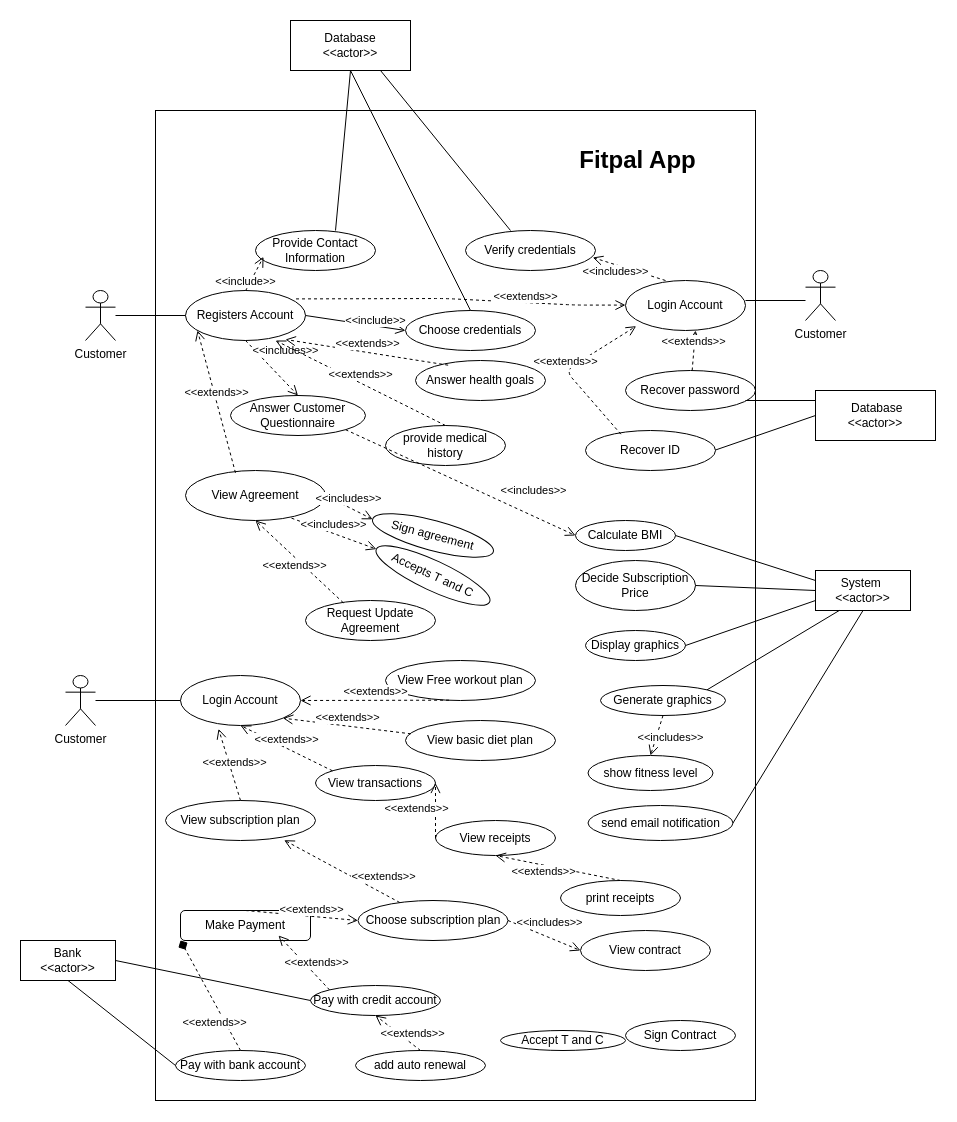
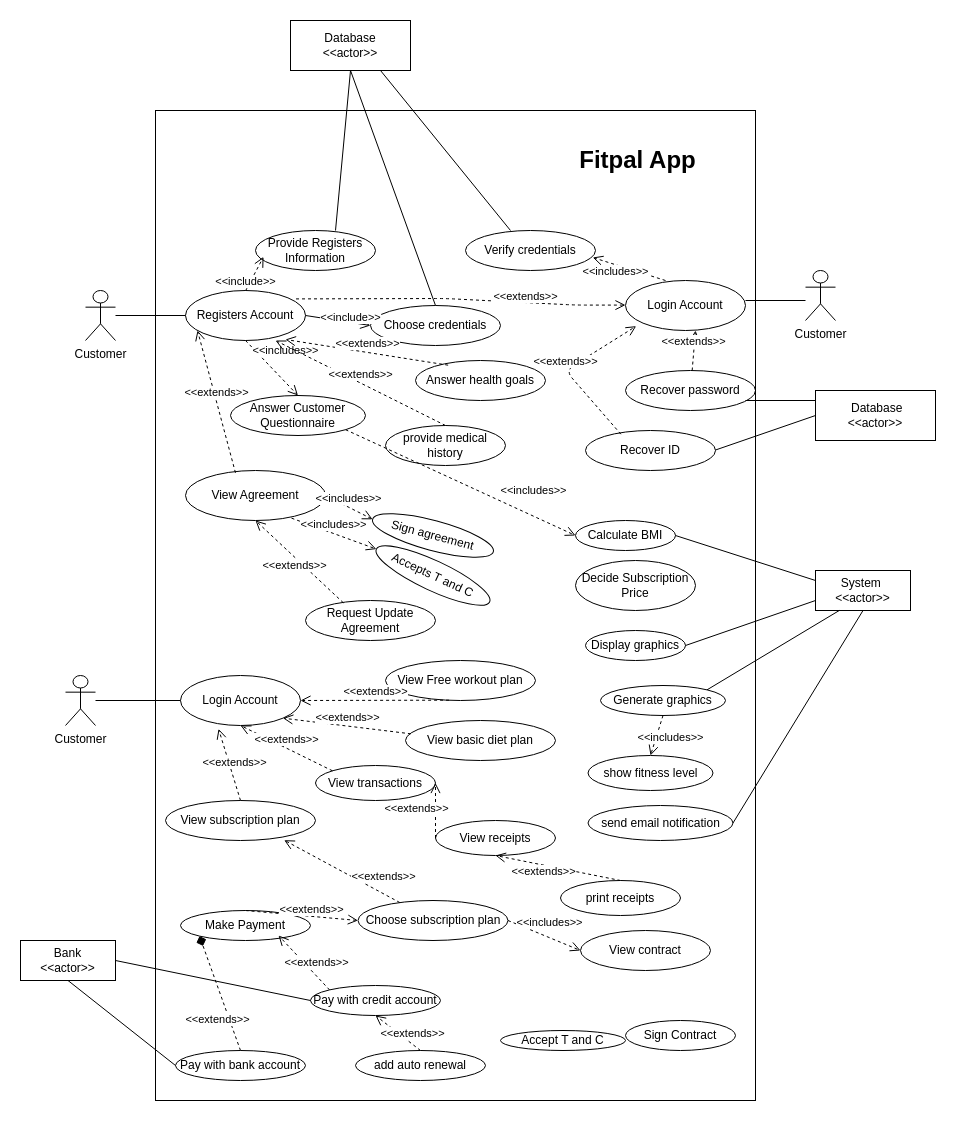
(316, 251) -> (316, 251)
(471, 331) -> (436, 326)
(756, 588) -> none
(246, 926) -> (246, 926)
